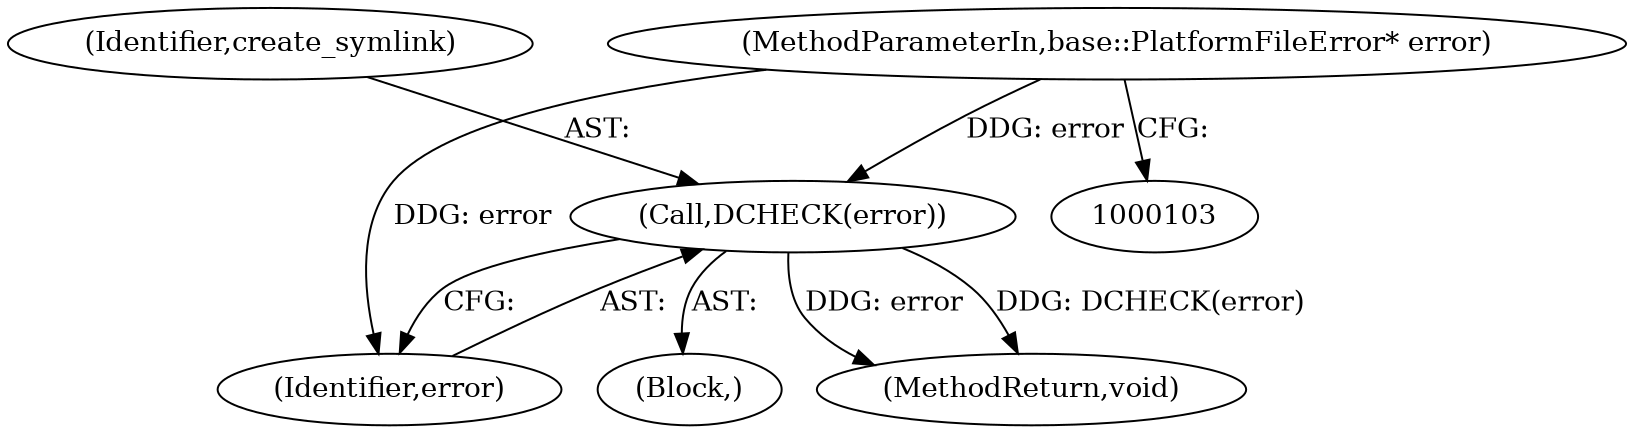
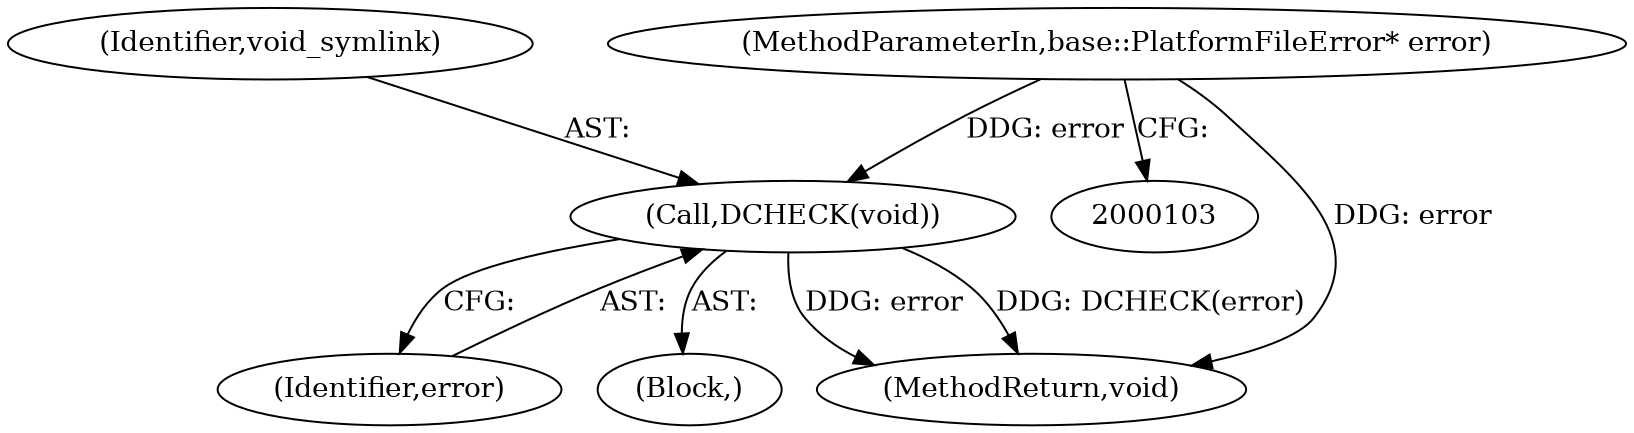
(270, 44) -> (270, 44)
(482, 129) -> (1326, 227)
(793, 217) -> (793, 217)
(1155, 217) -> (1155, 217)
